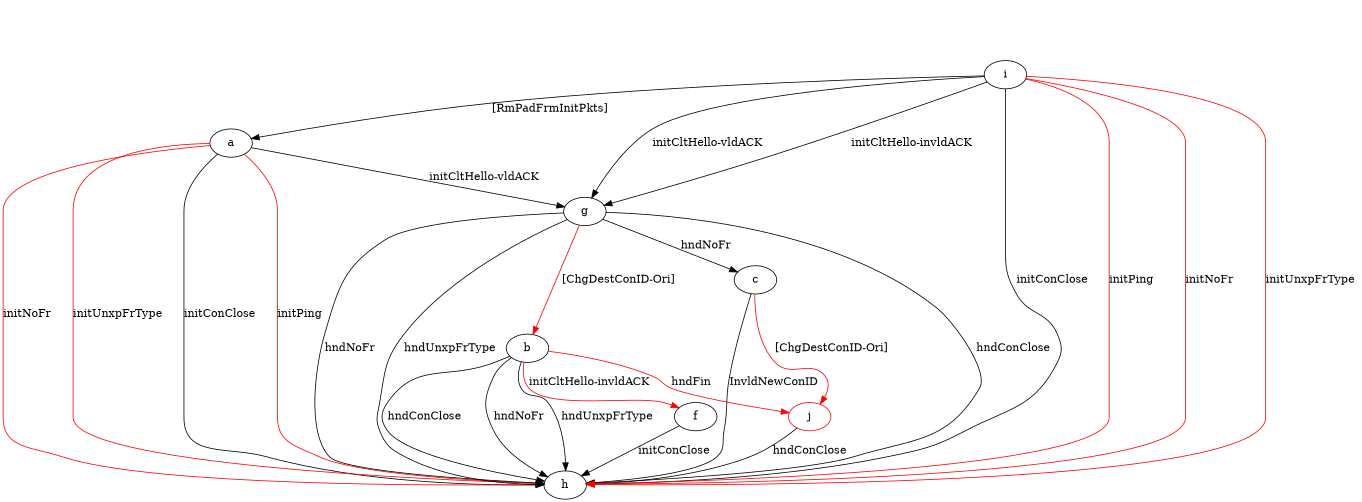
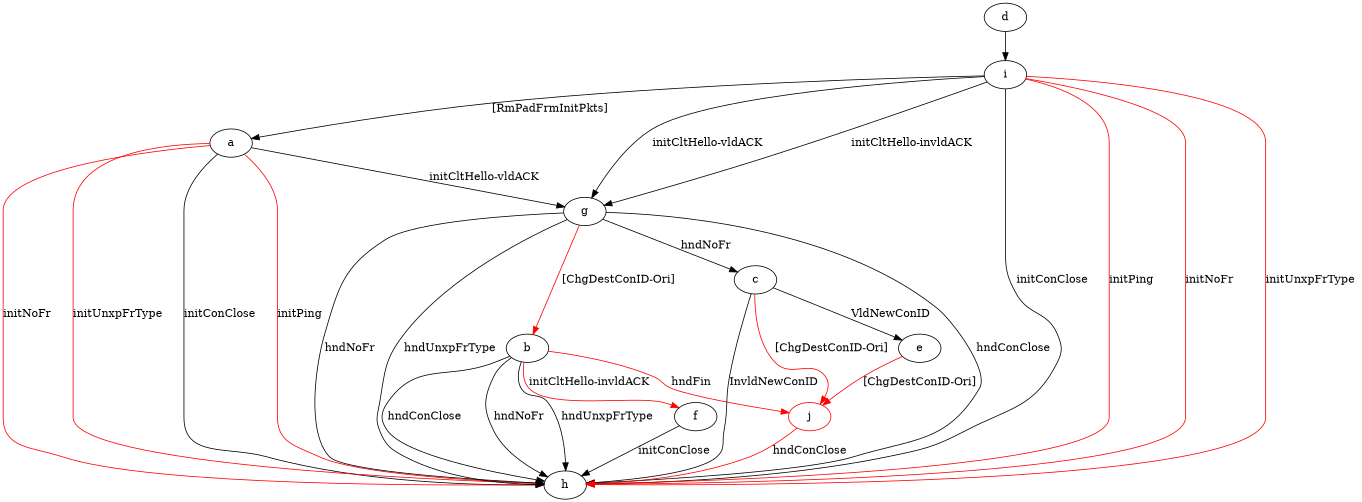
none -> (1005, 17)
none -> (920, 348)
(700, 471) -> (700, 471)
